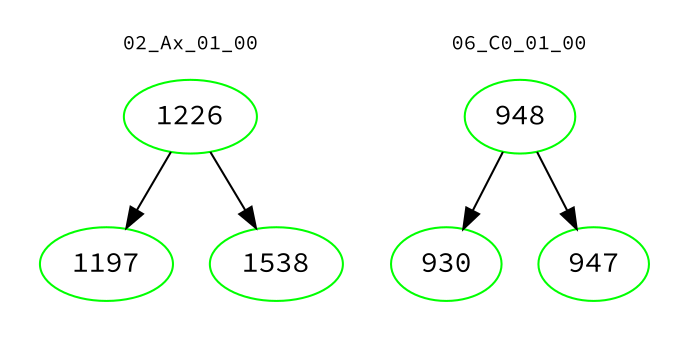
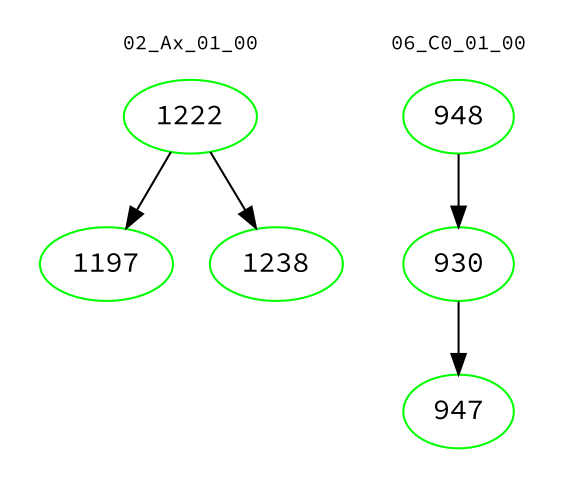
(190, 117) -> (190, 117)
(552, 181) -> (459, 328)
(276, 264) -> (276, 264)
